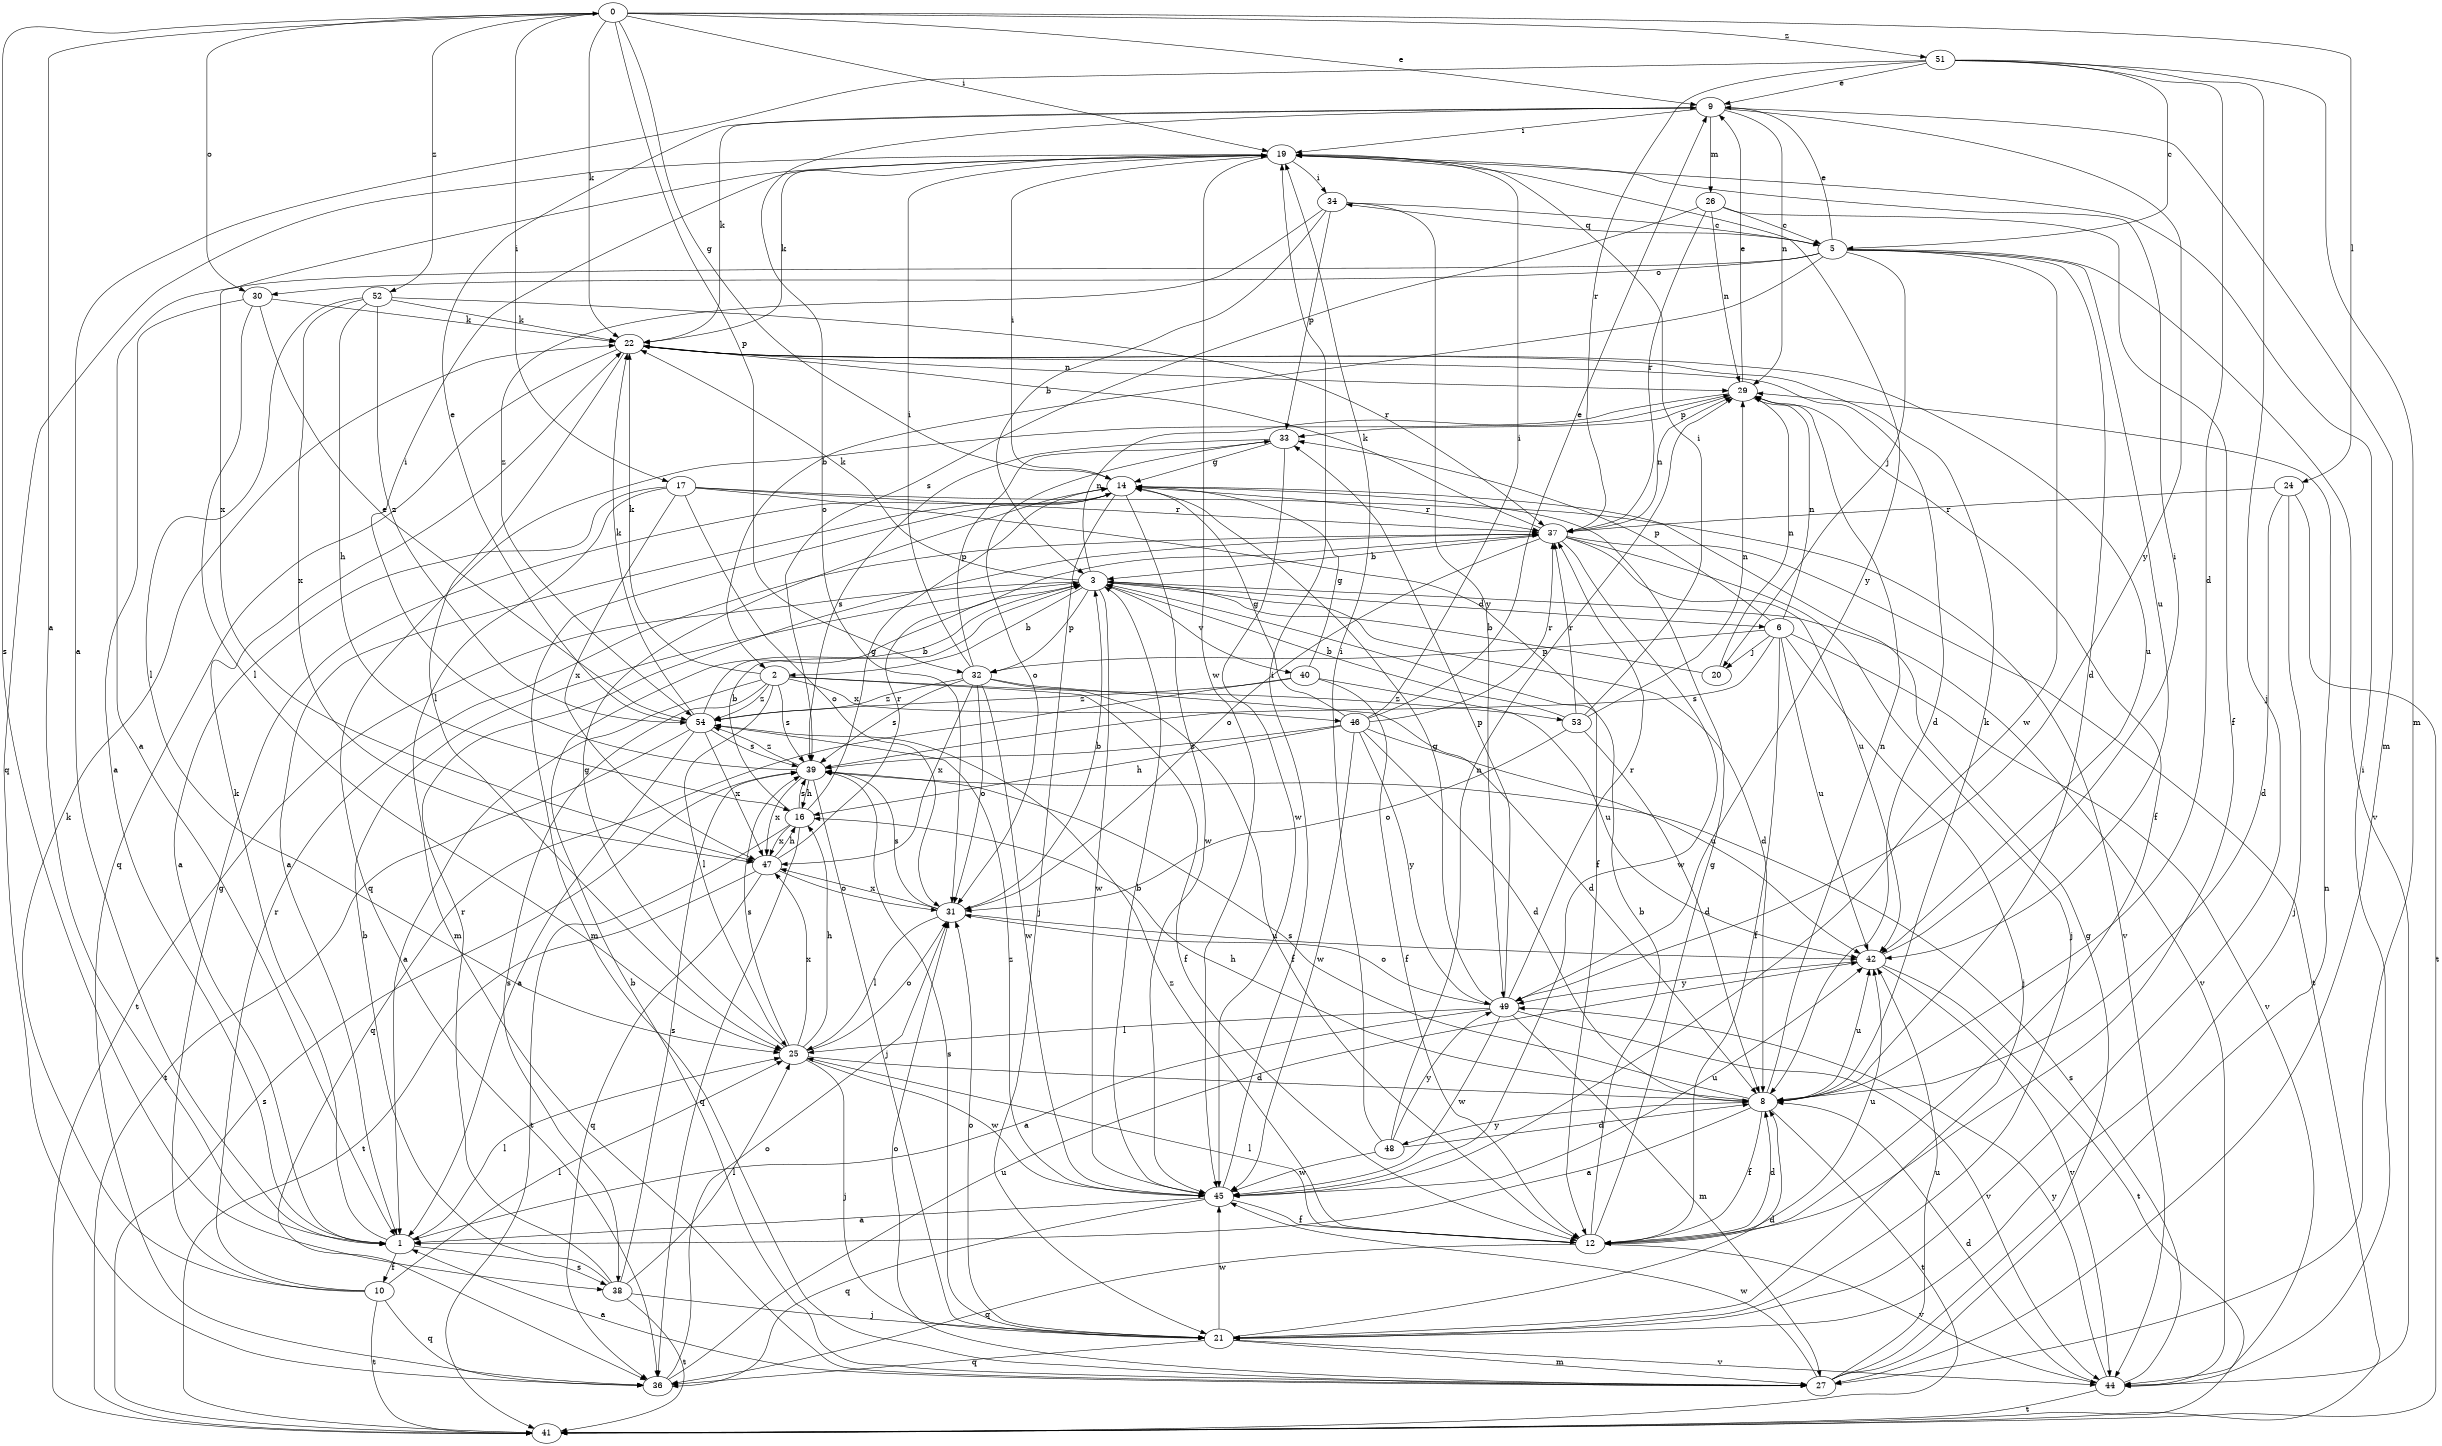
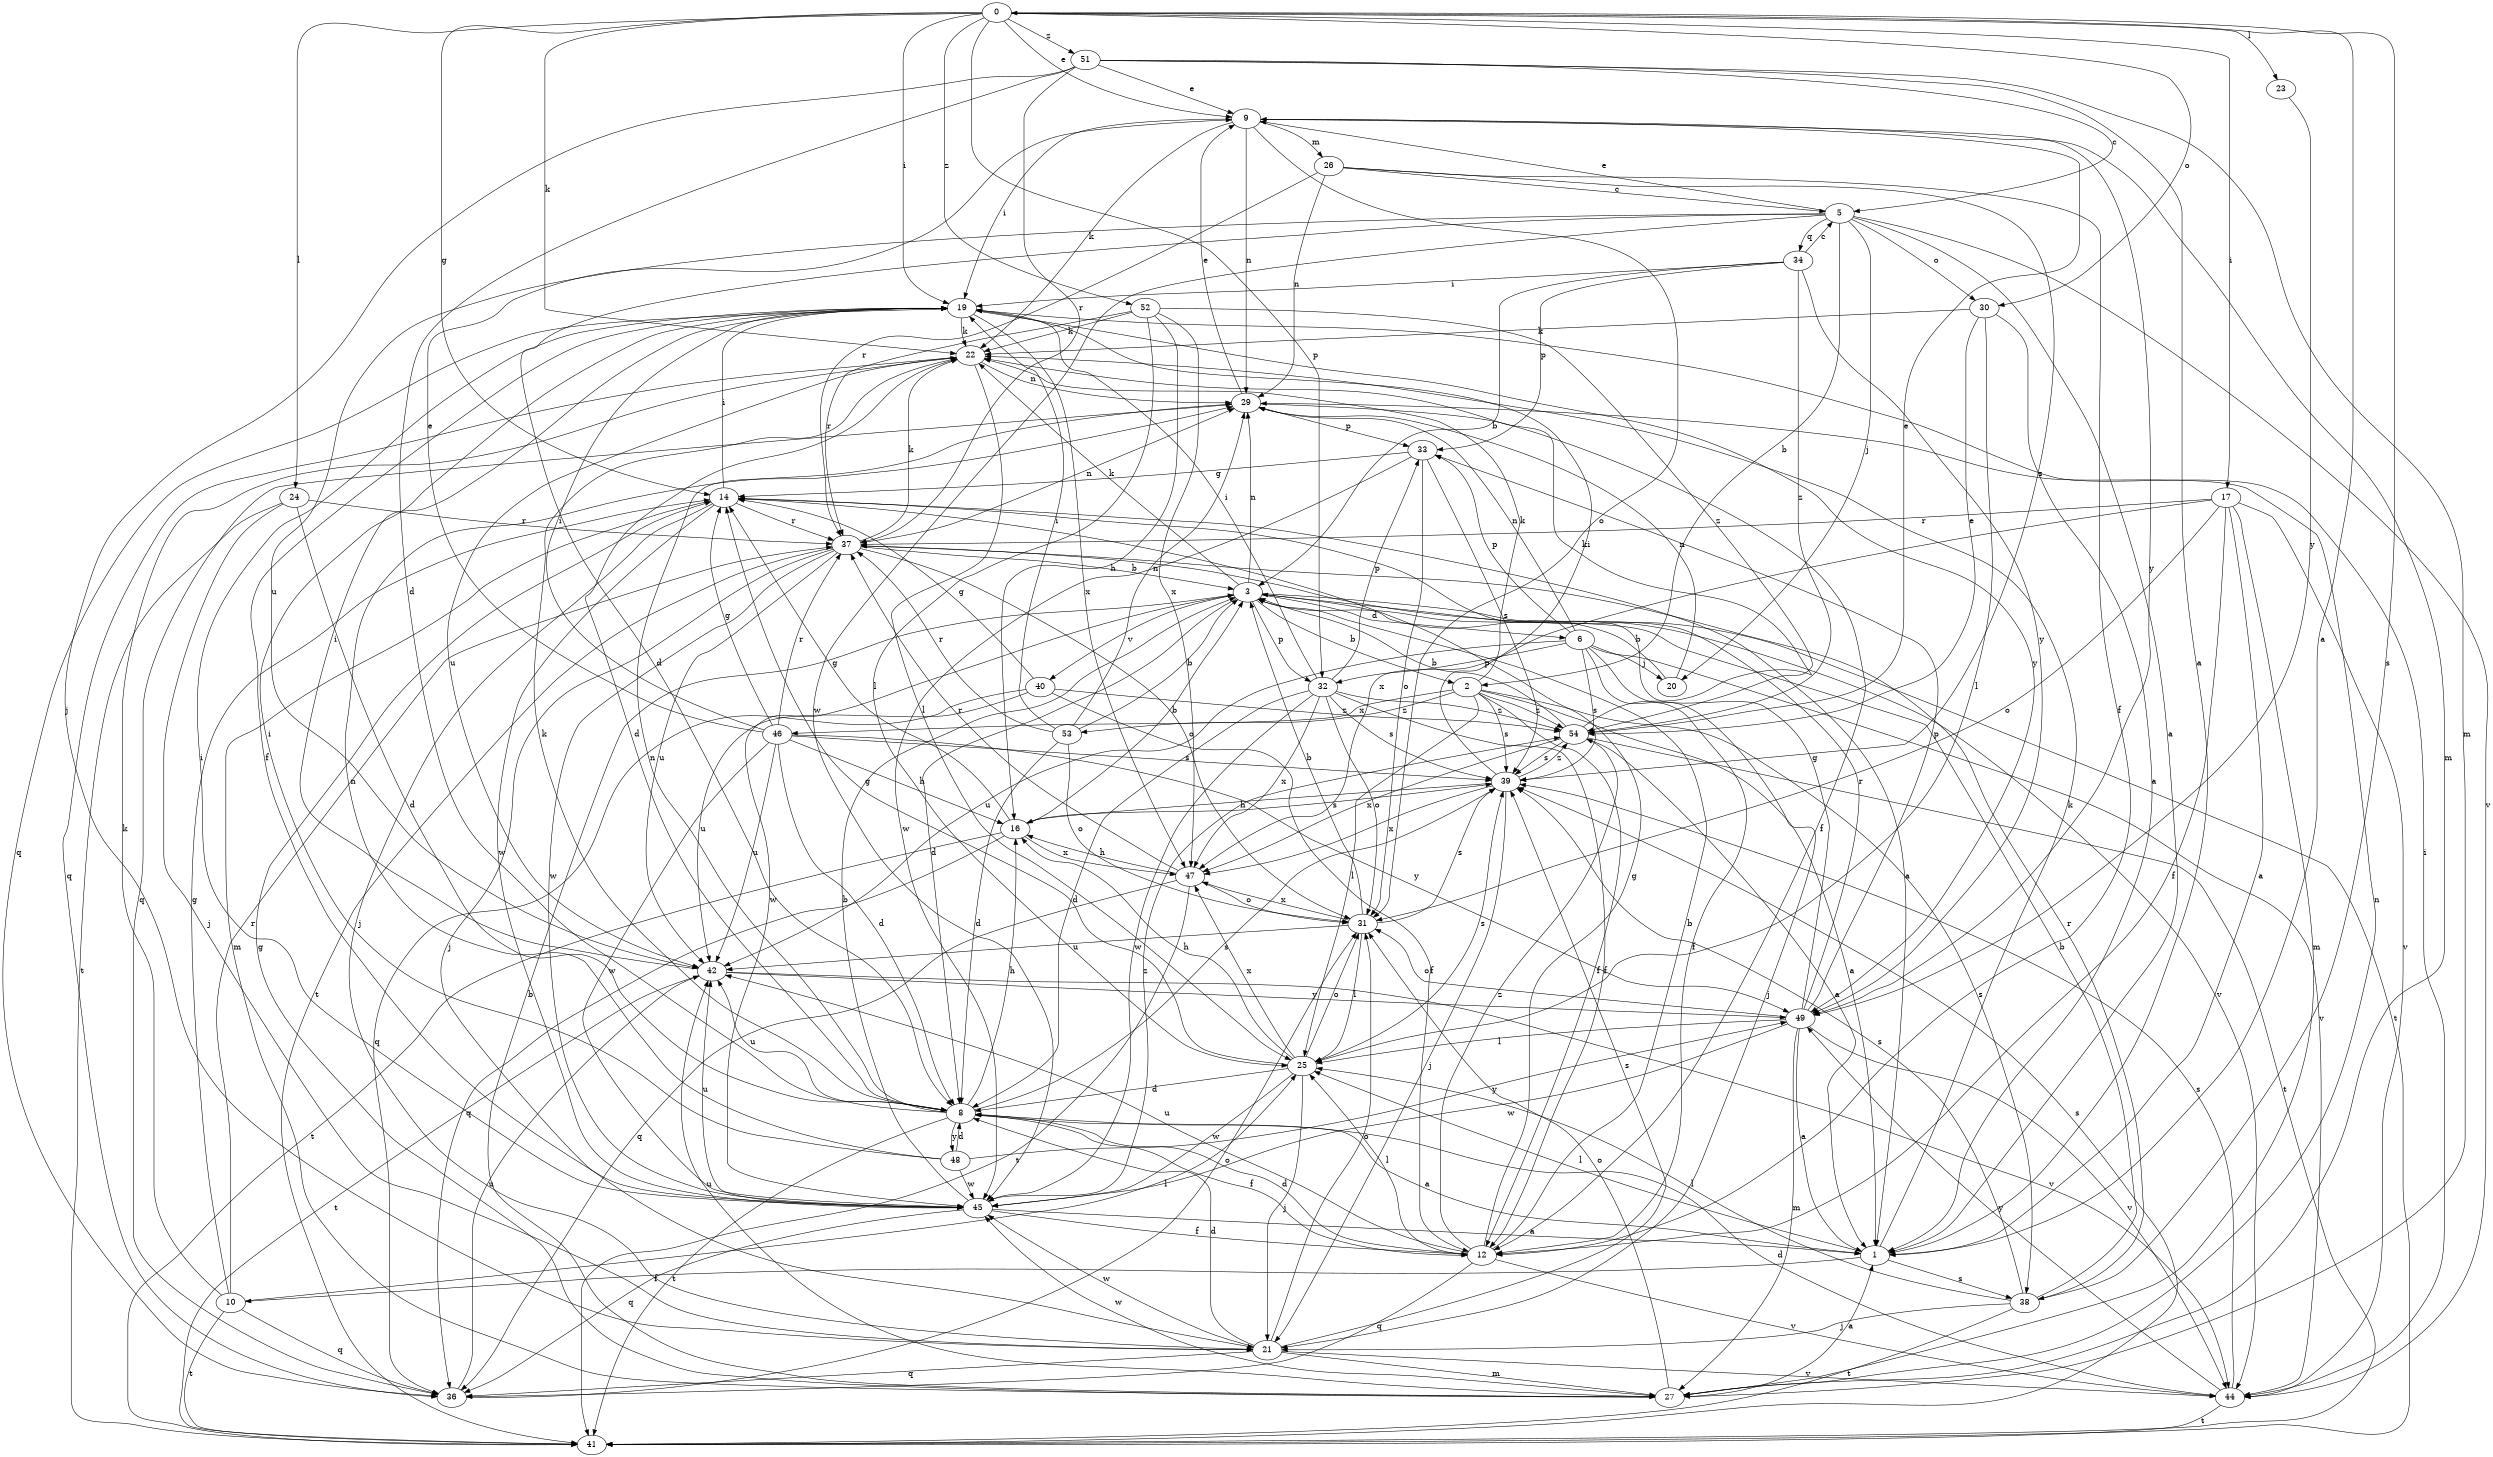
none -> (2281, 89)
(1309, 173) -> (1383, 284)
(1216, 676) -> (267, 758)
